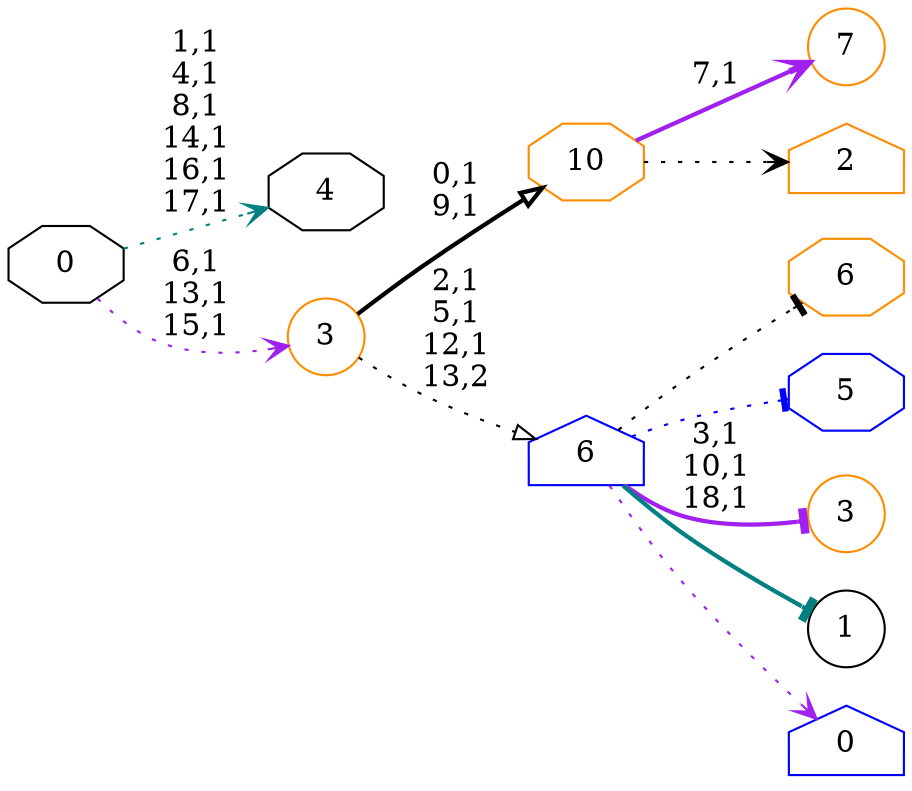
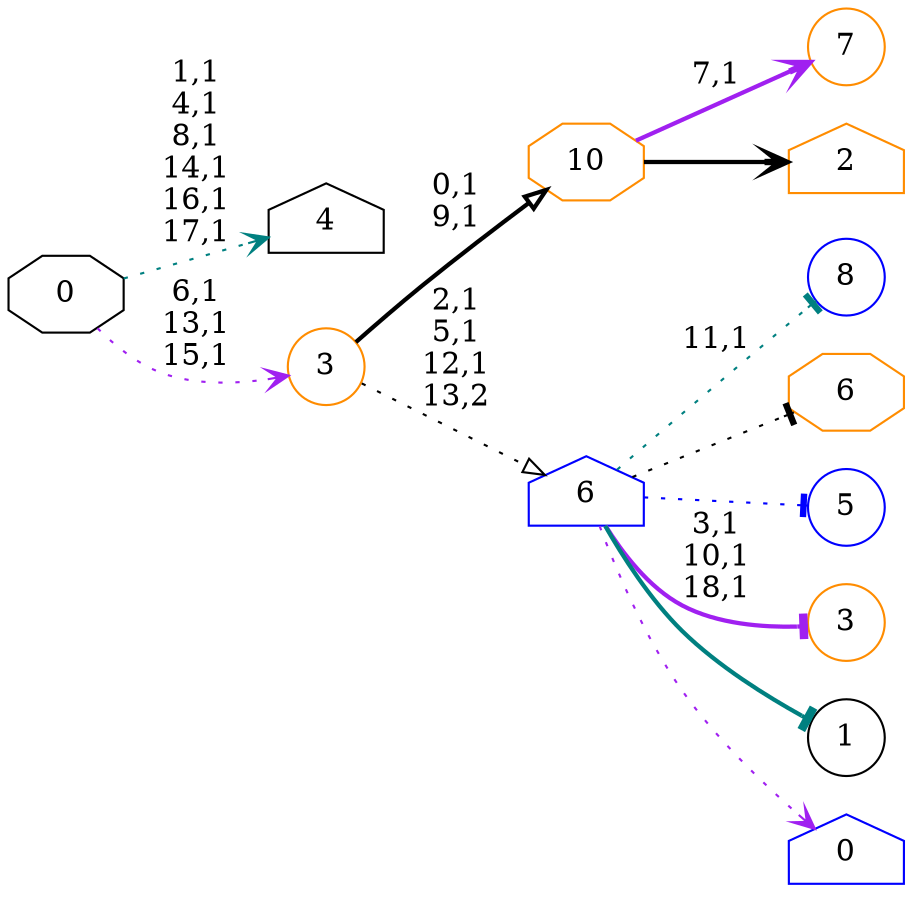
(705, 162) -> (705, 162)
(326, 192) -> (326, 222)
none -> (846, 277)
(846, 392) -> (846, 507)
